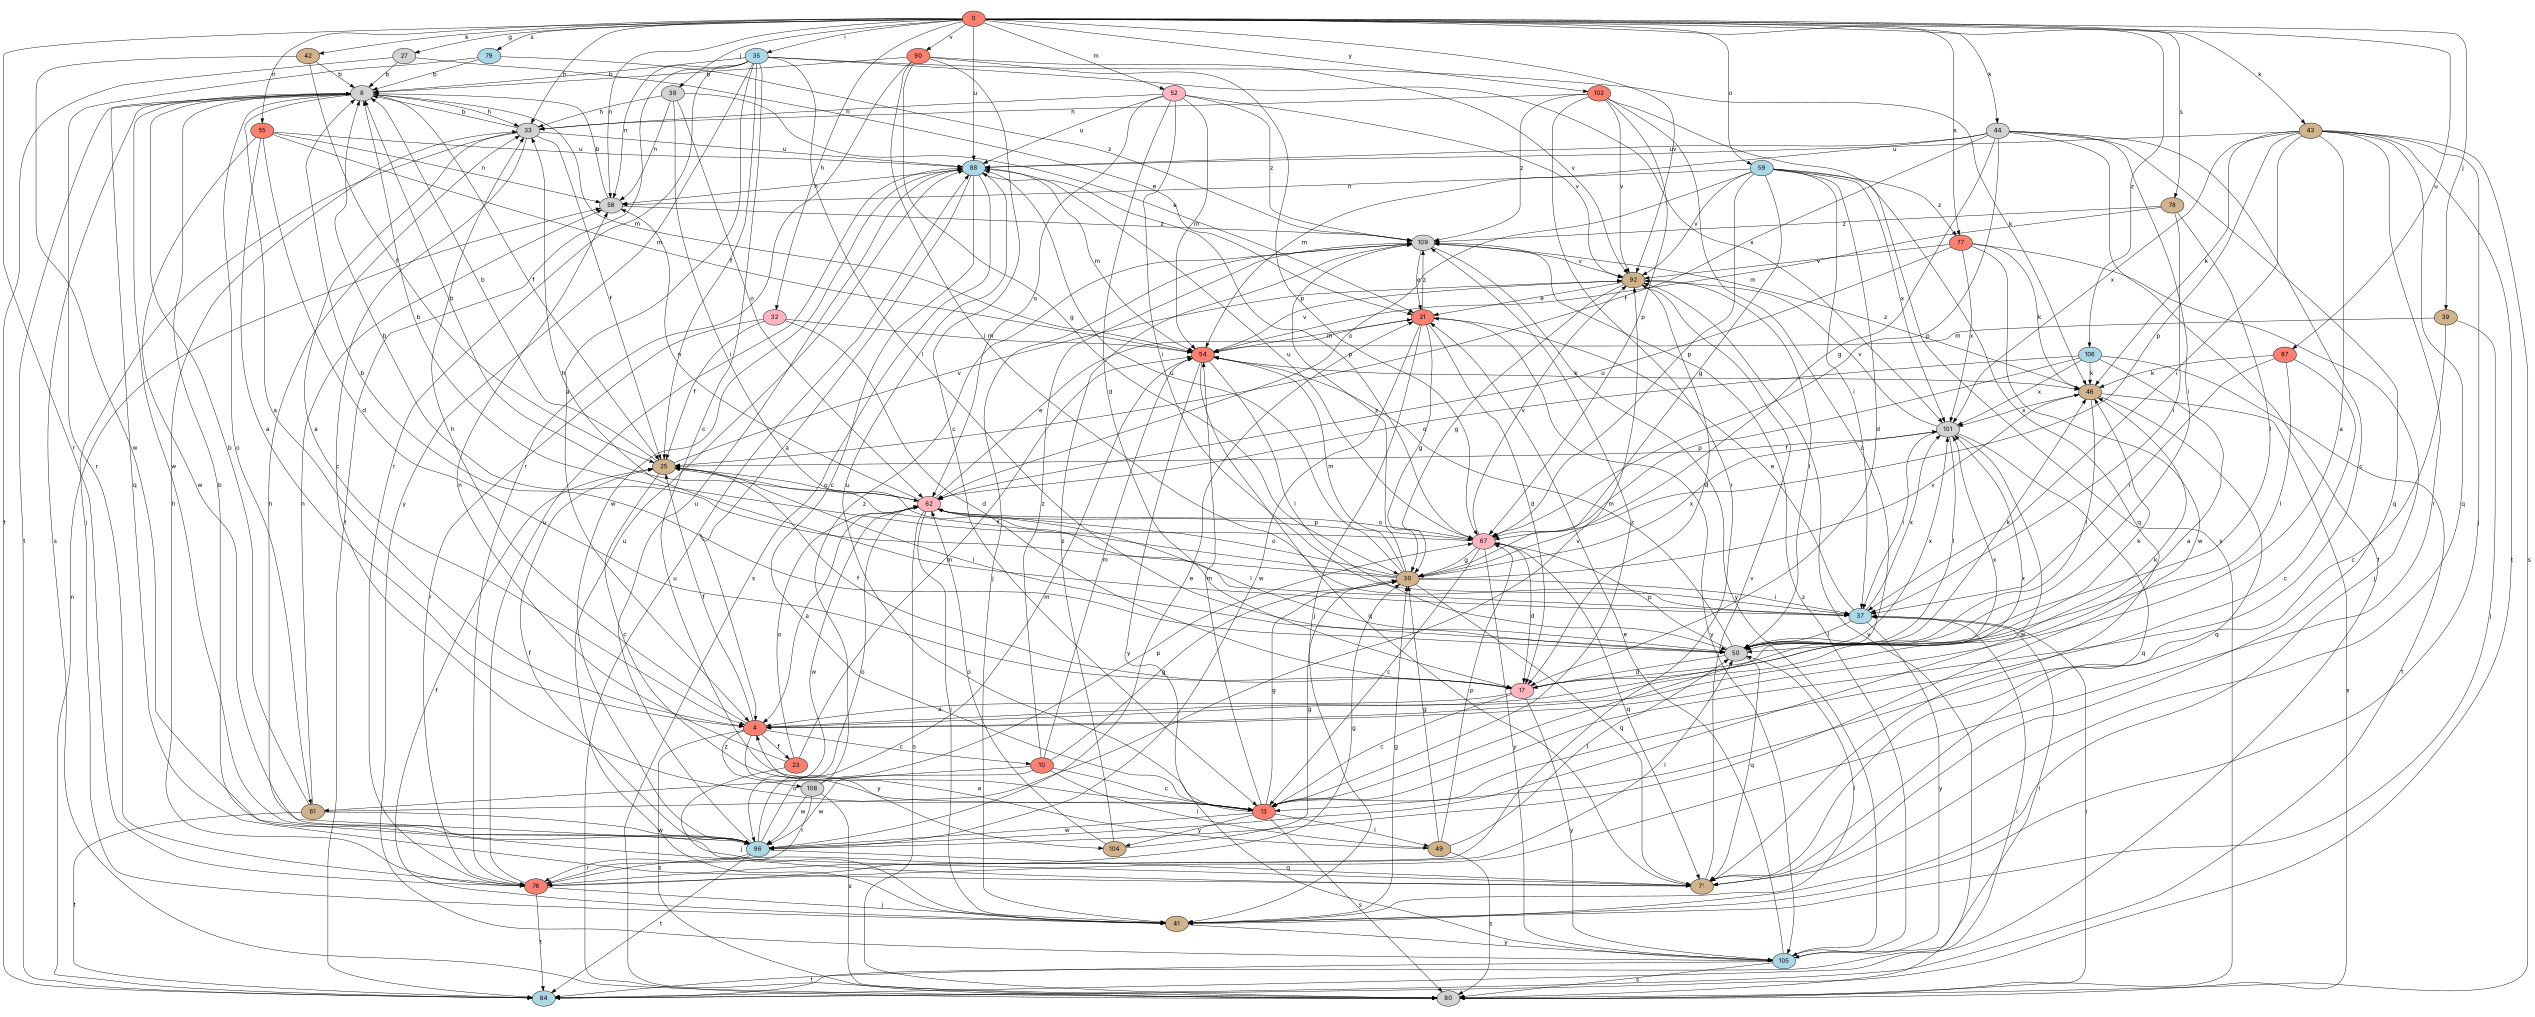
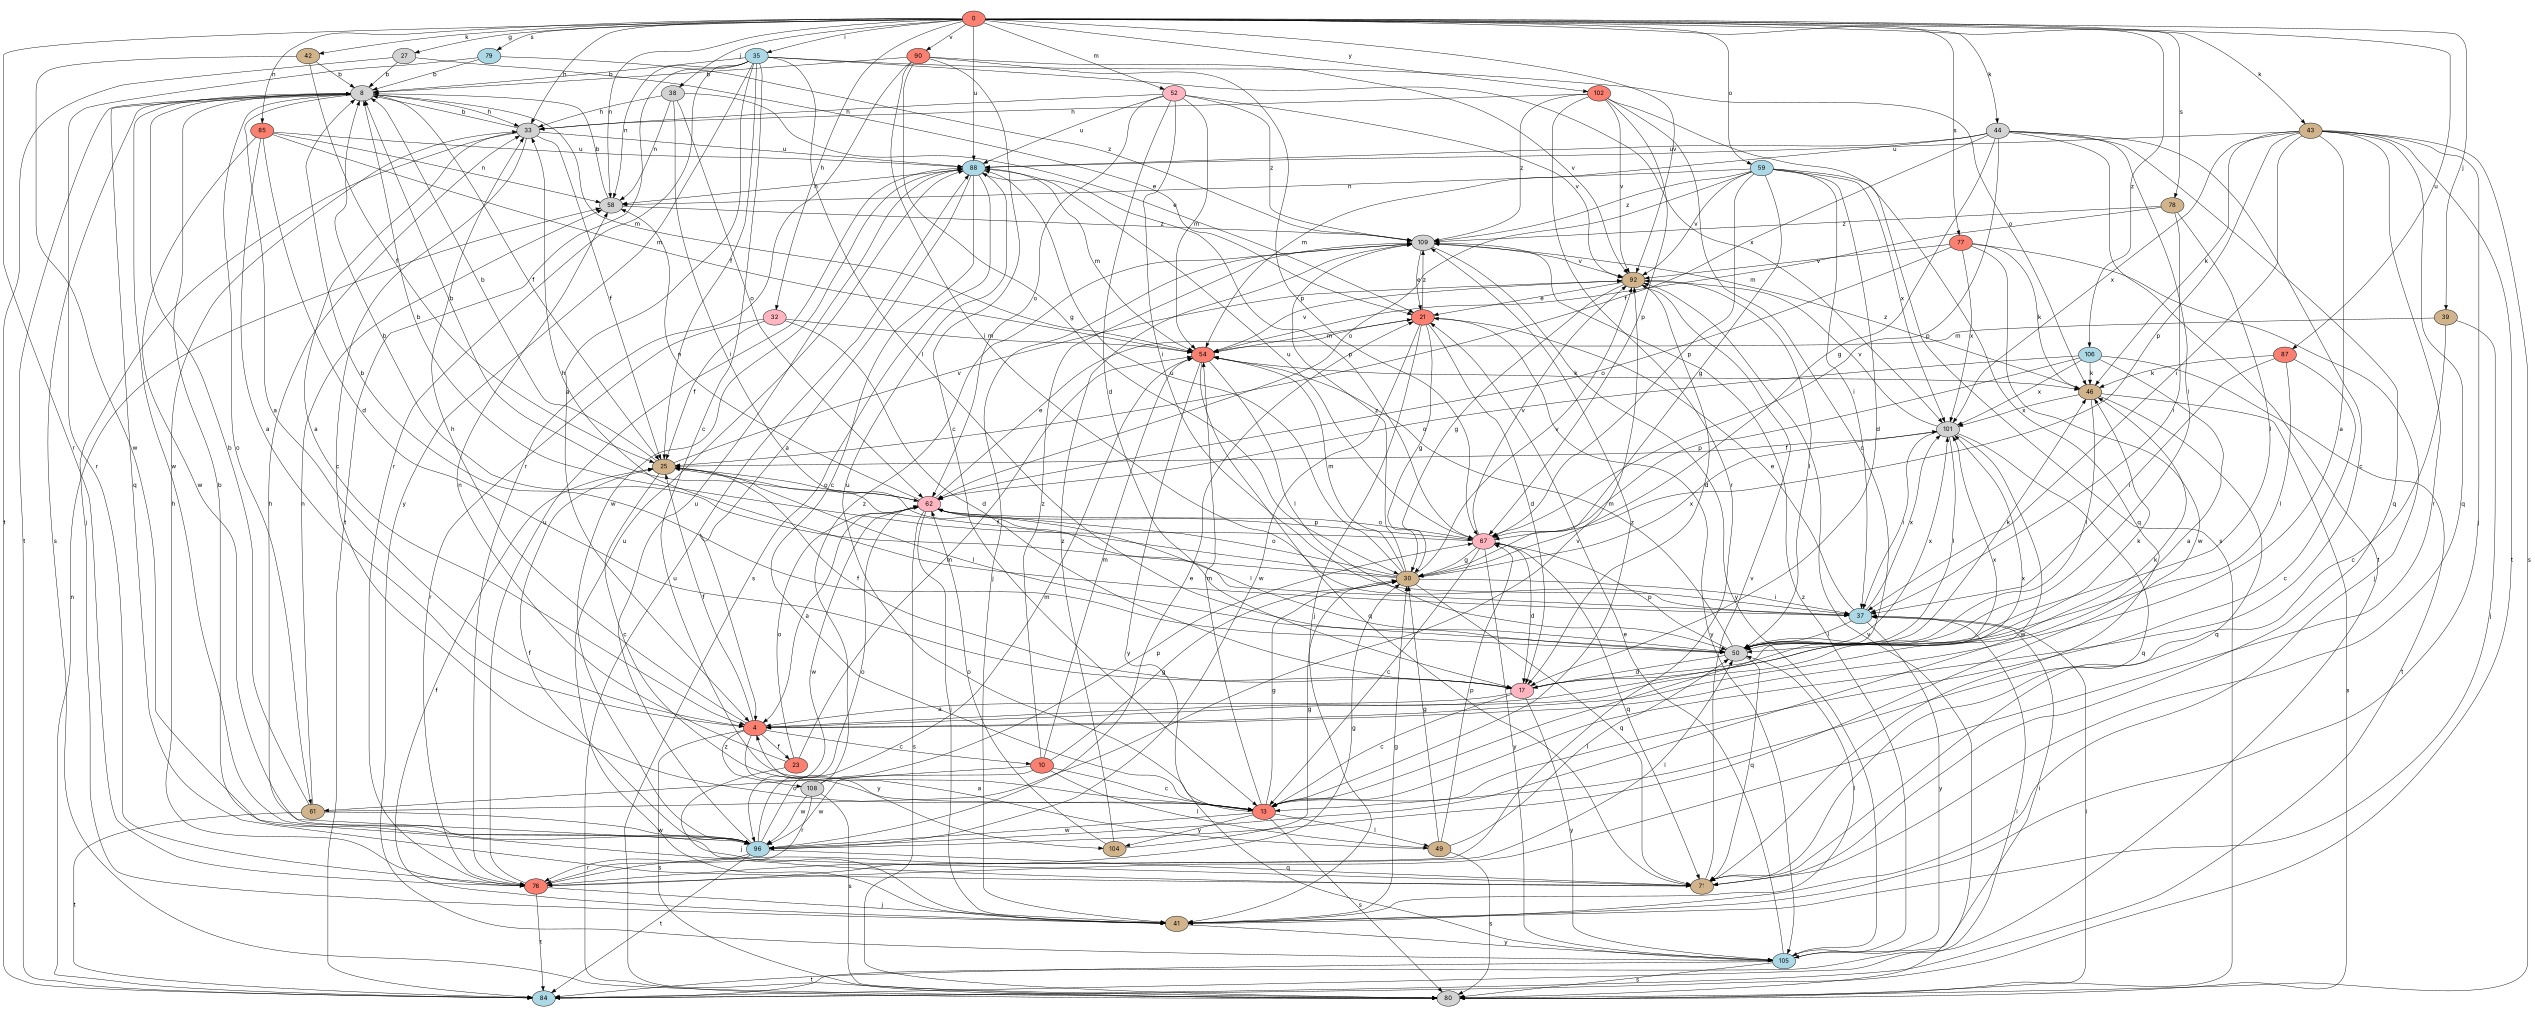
(262, 131) -> (262, 131)
(1872, 182) -> (1603, 205)
(2011, 224) -> (2011, 224)
(1764, 542) -> (1534, 440)
